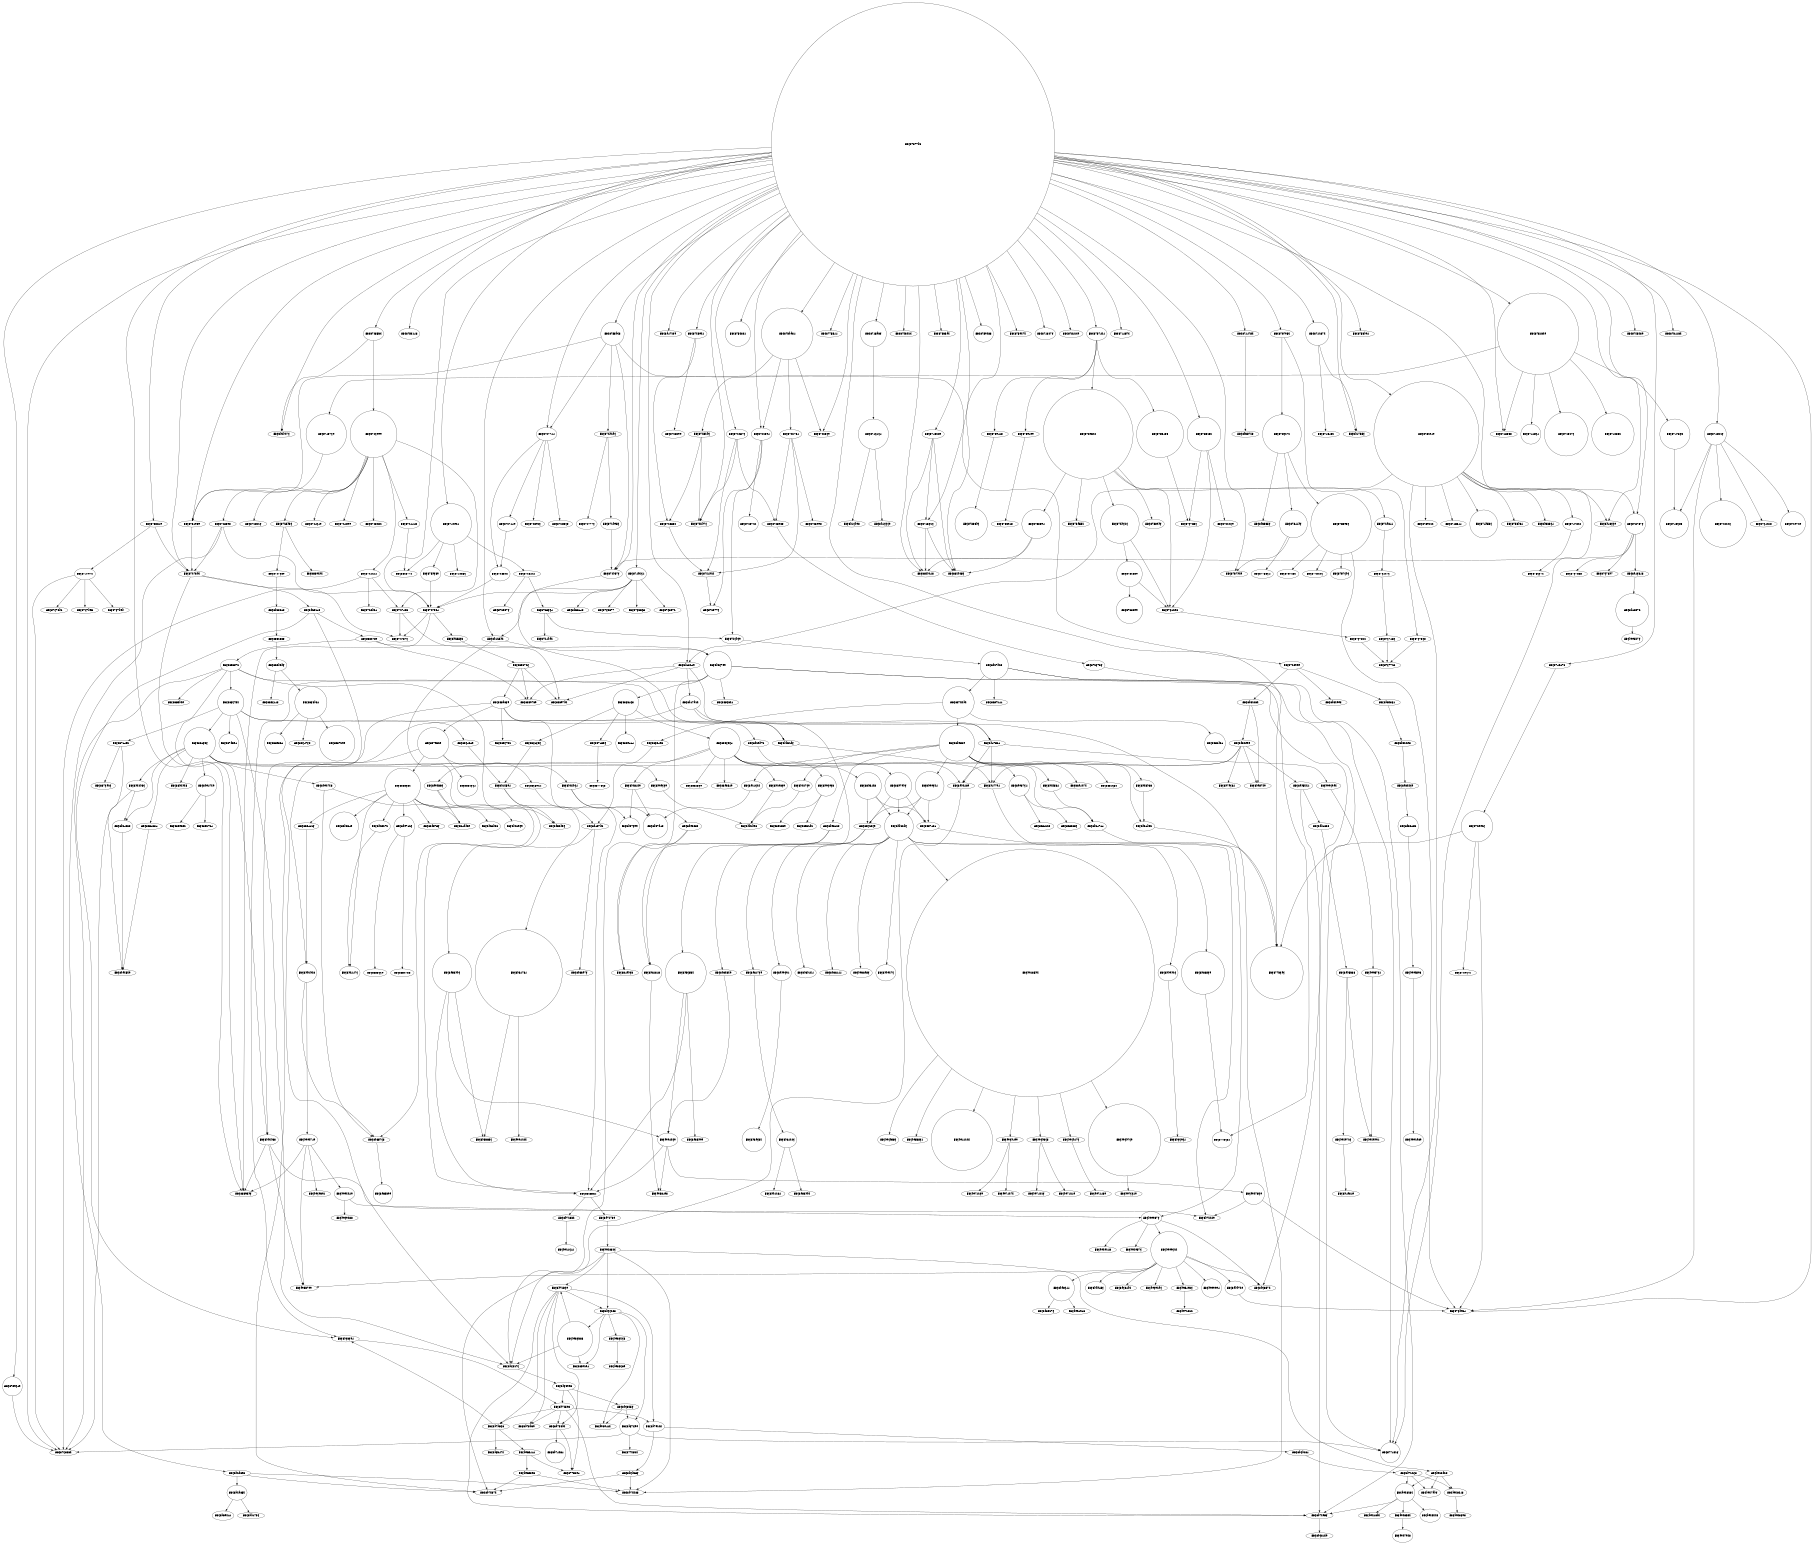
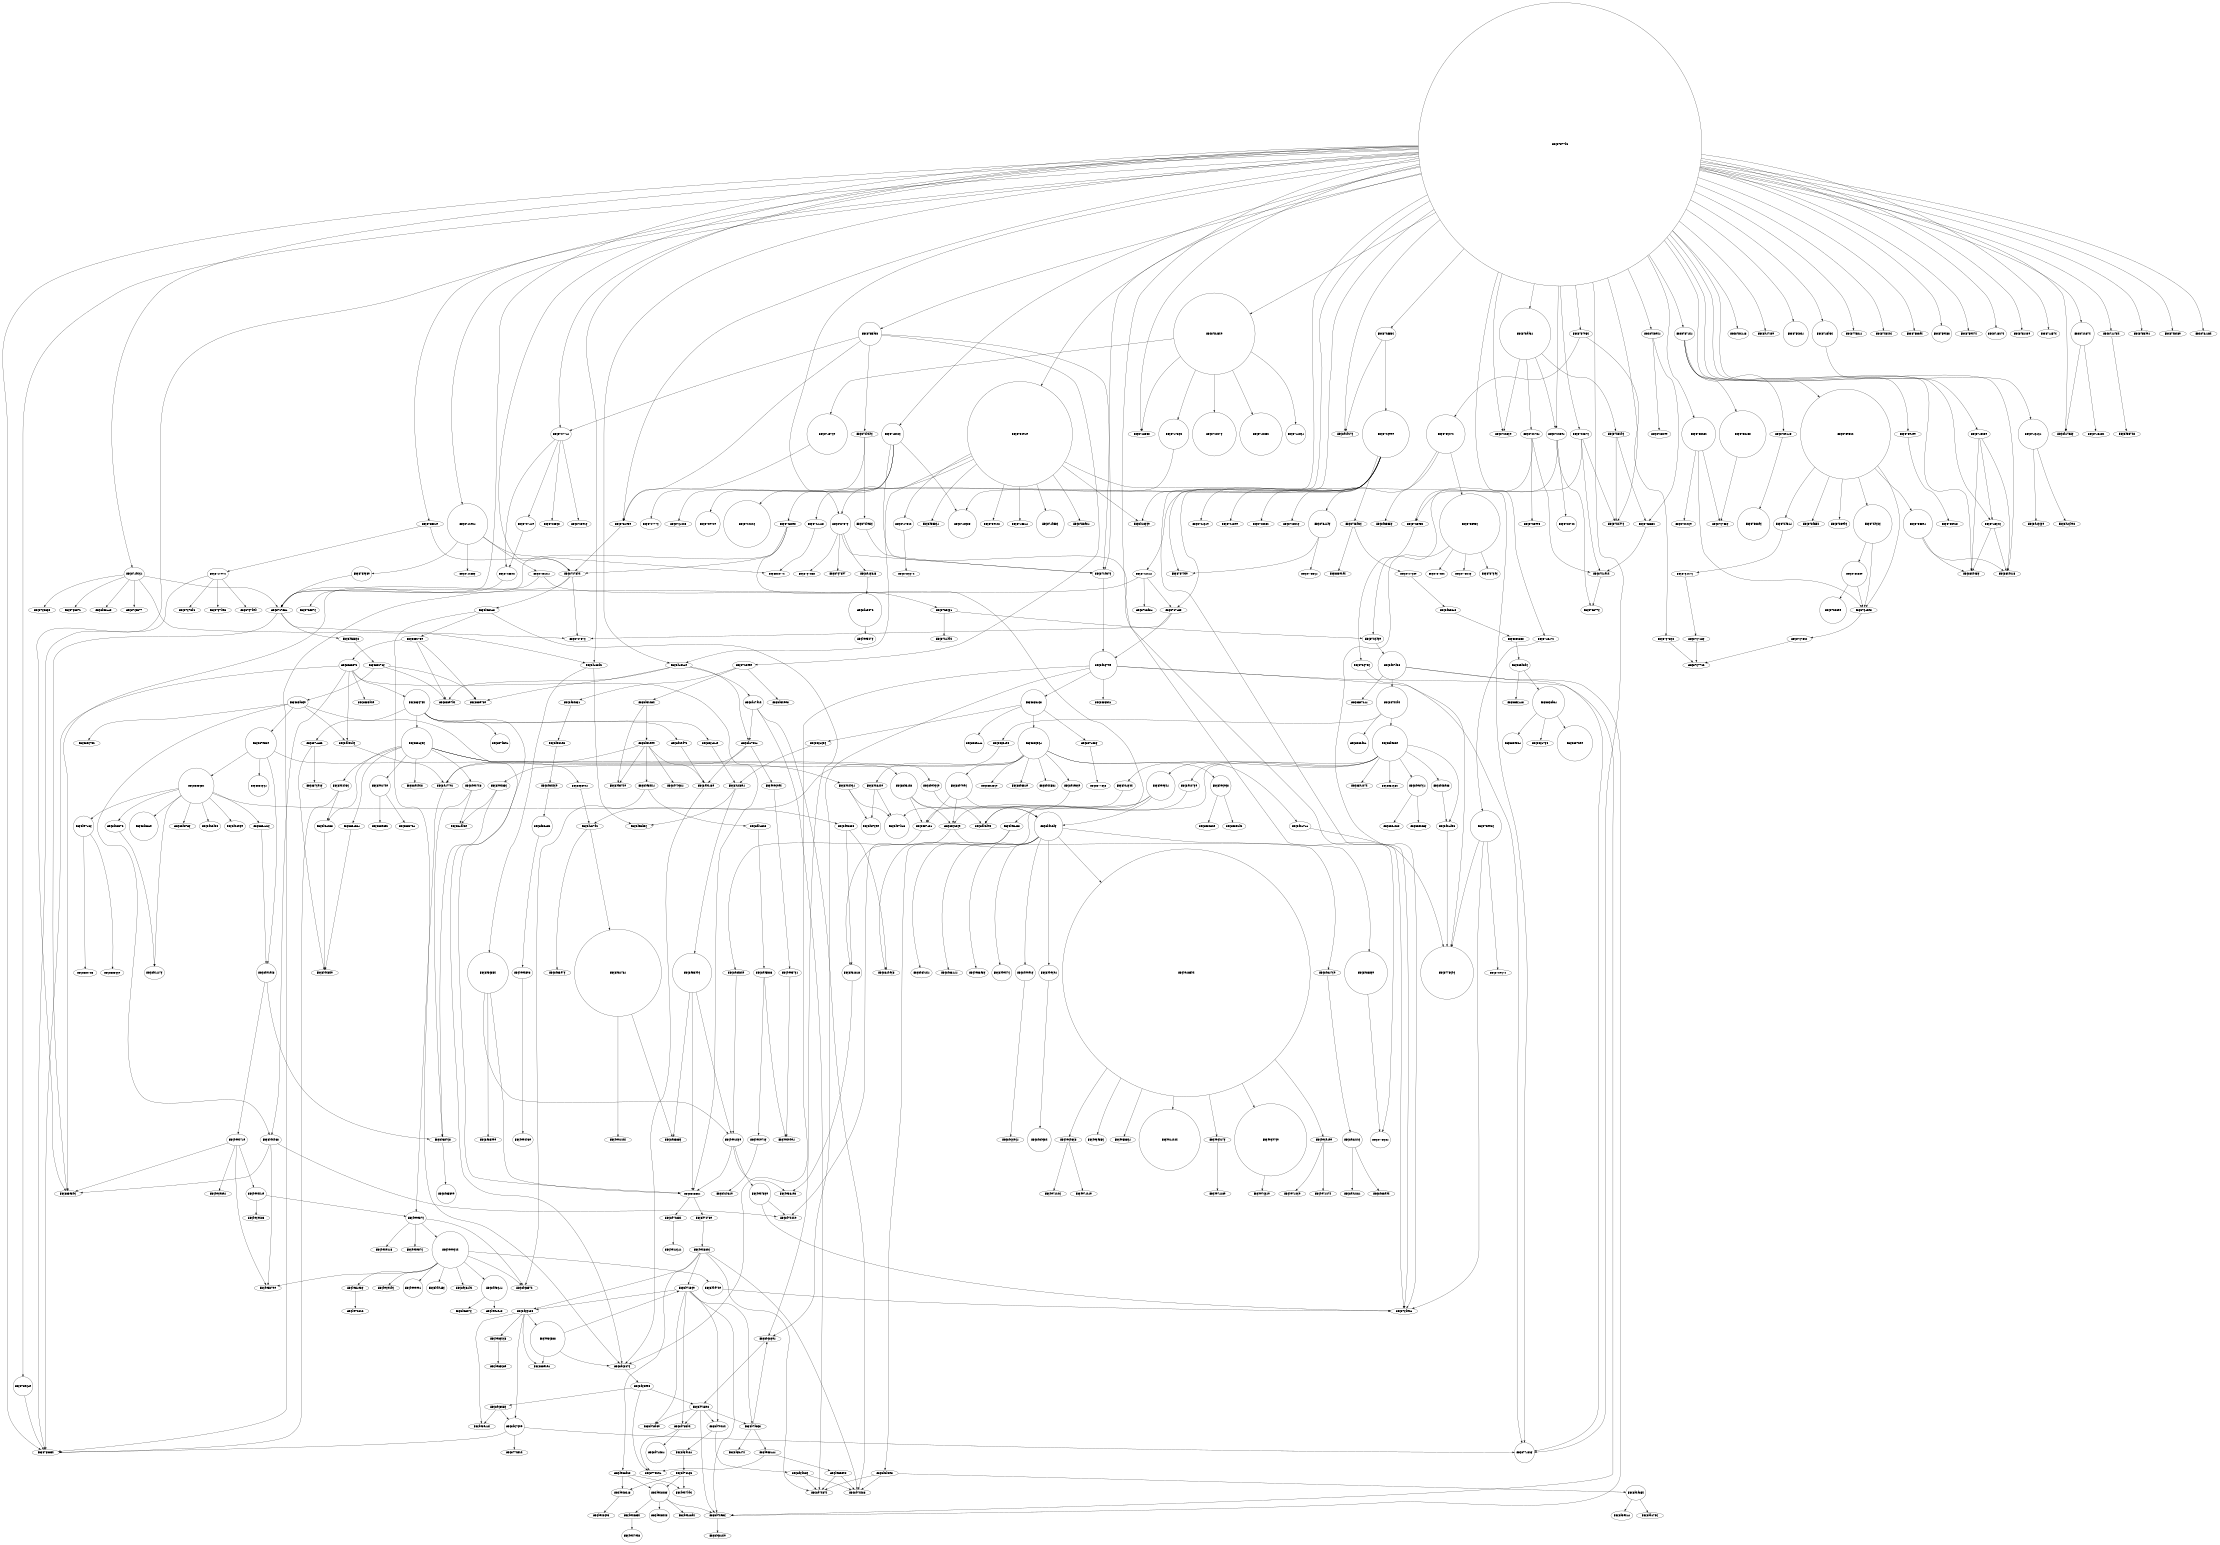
(1068, 806) -> none
